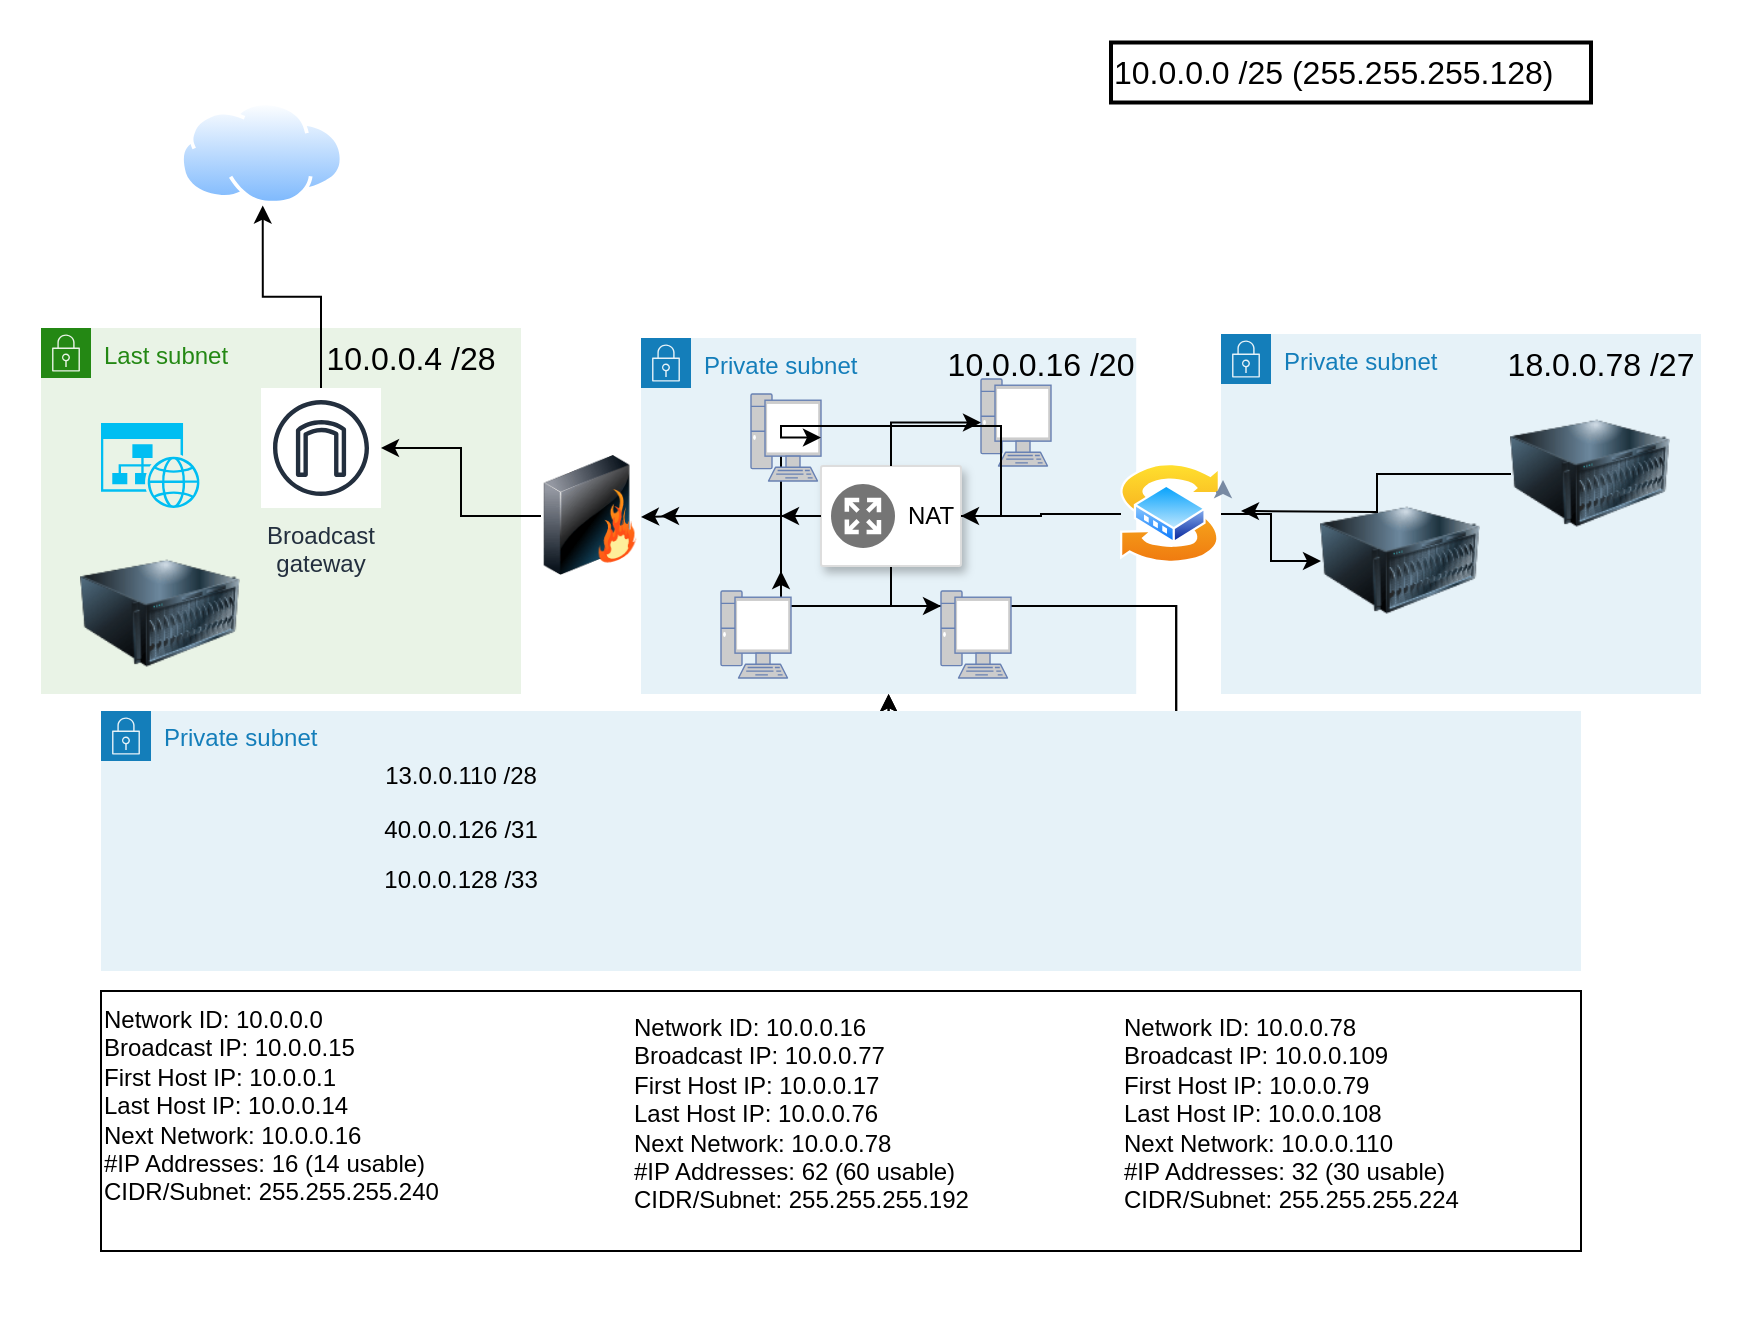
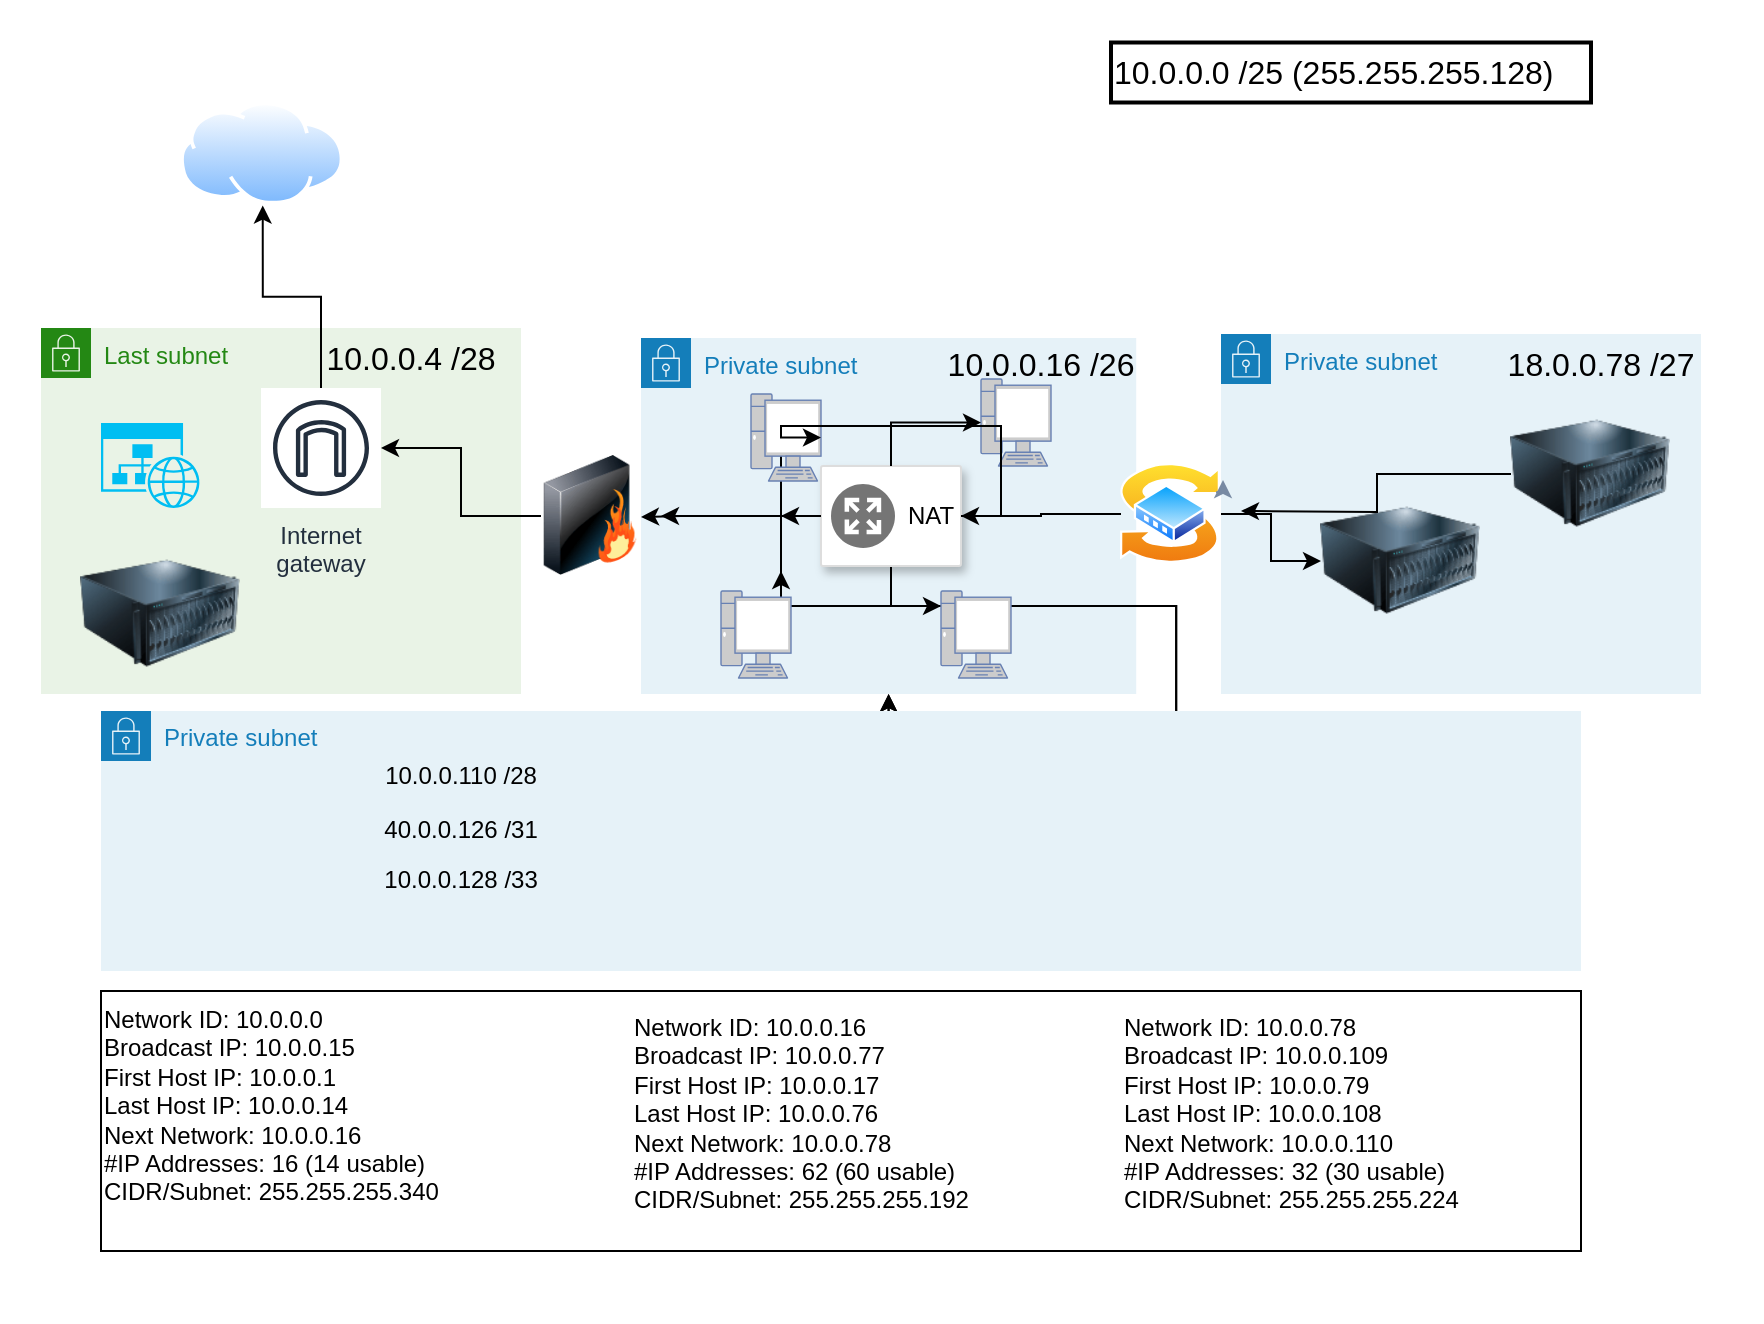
(1042, 365) -> (1042, 365)
(322, 552) -> (322, 552)
(462, 777) -> (462, 777)
(281, 1121) -> (281, 1121)
